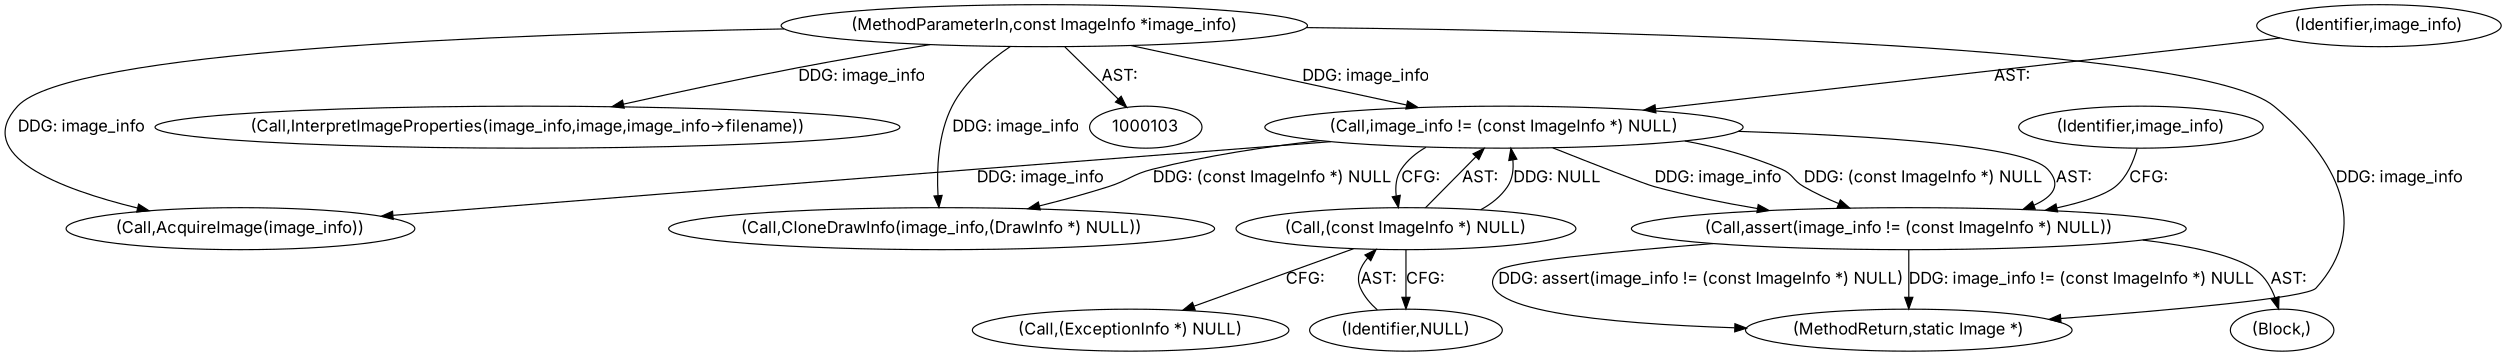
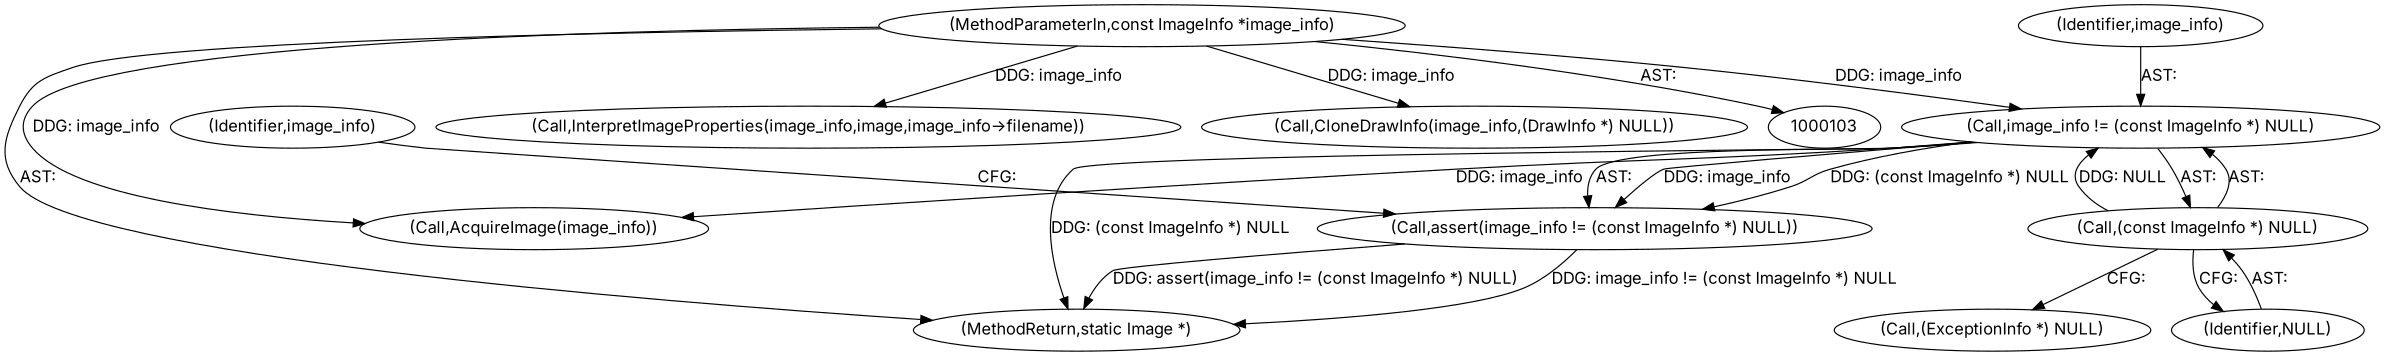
(1177, 163) -> (1457, 154)
(1423, 178) -> (2201, 178)
(2399, 178) -> (40, 178)
(2282, 330) -> none
